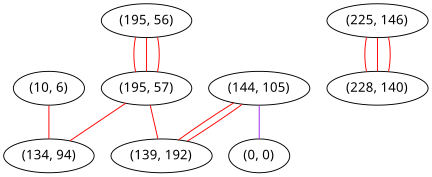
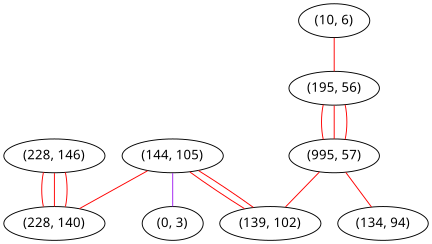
(378, 21) -> (54, 156)
(147, 88) -> (334, 156)
(49, 122) -> (334, 55)
(162, 156) -> (270, 223)
(259, 156) -> (173, 223)
none -> (114, 190)
